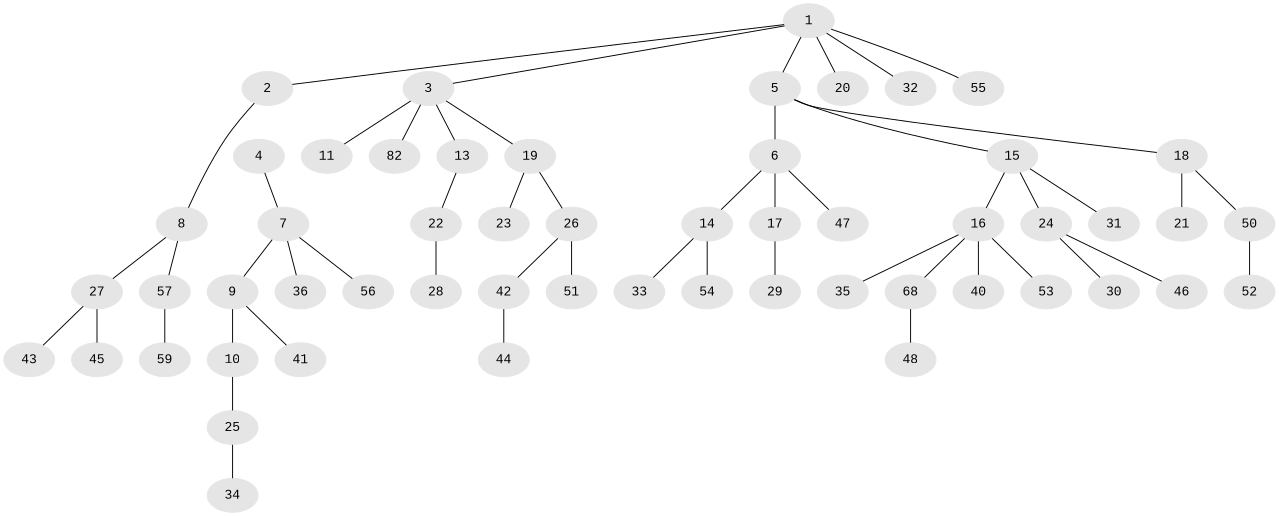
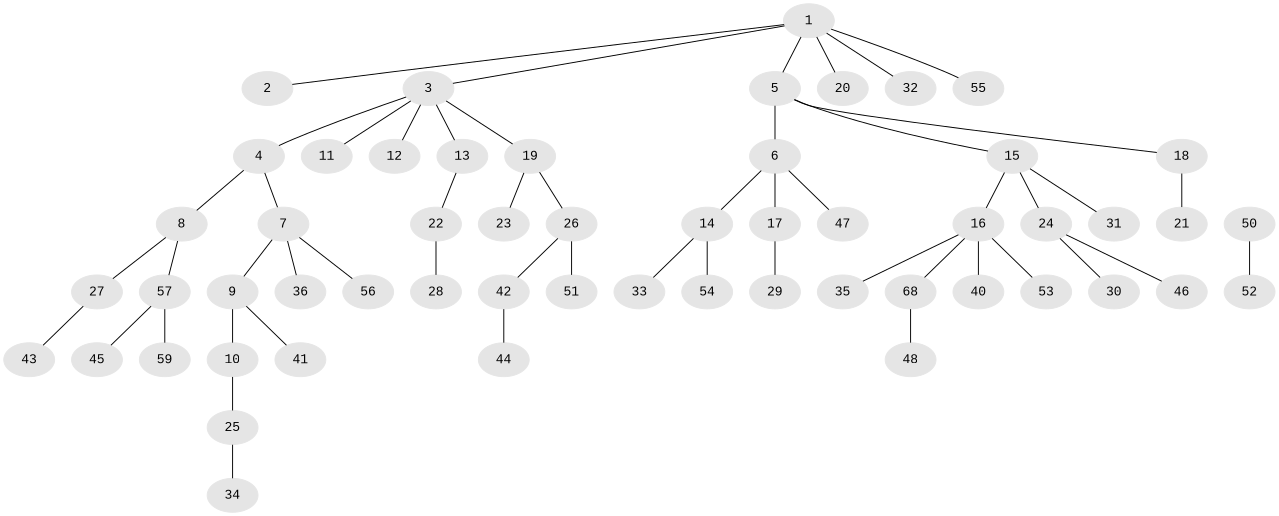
none -> (342, 120)
(217, 153) -> (220, 190)
(395, 156) -> (395, 156)
(1216, 190) -> none
(97, 326) -> (131, 326)
